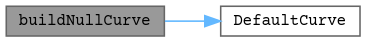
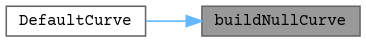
(185, 21) -> (166, 21)
